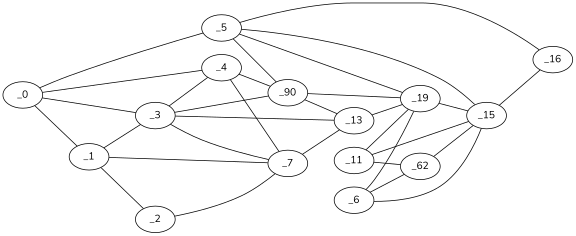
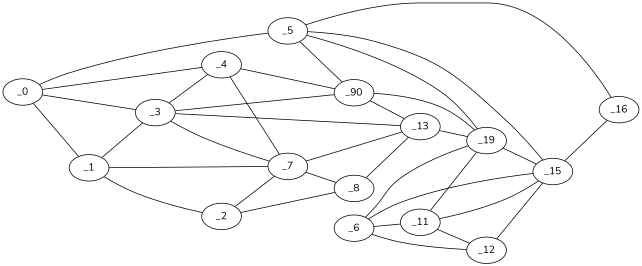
(420, 166) -> (487, 250)
none -> (354, 188)
none -> (387, 225)
